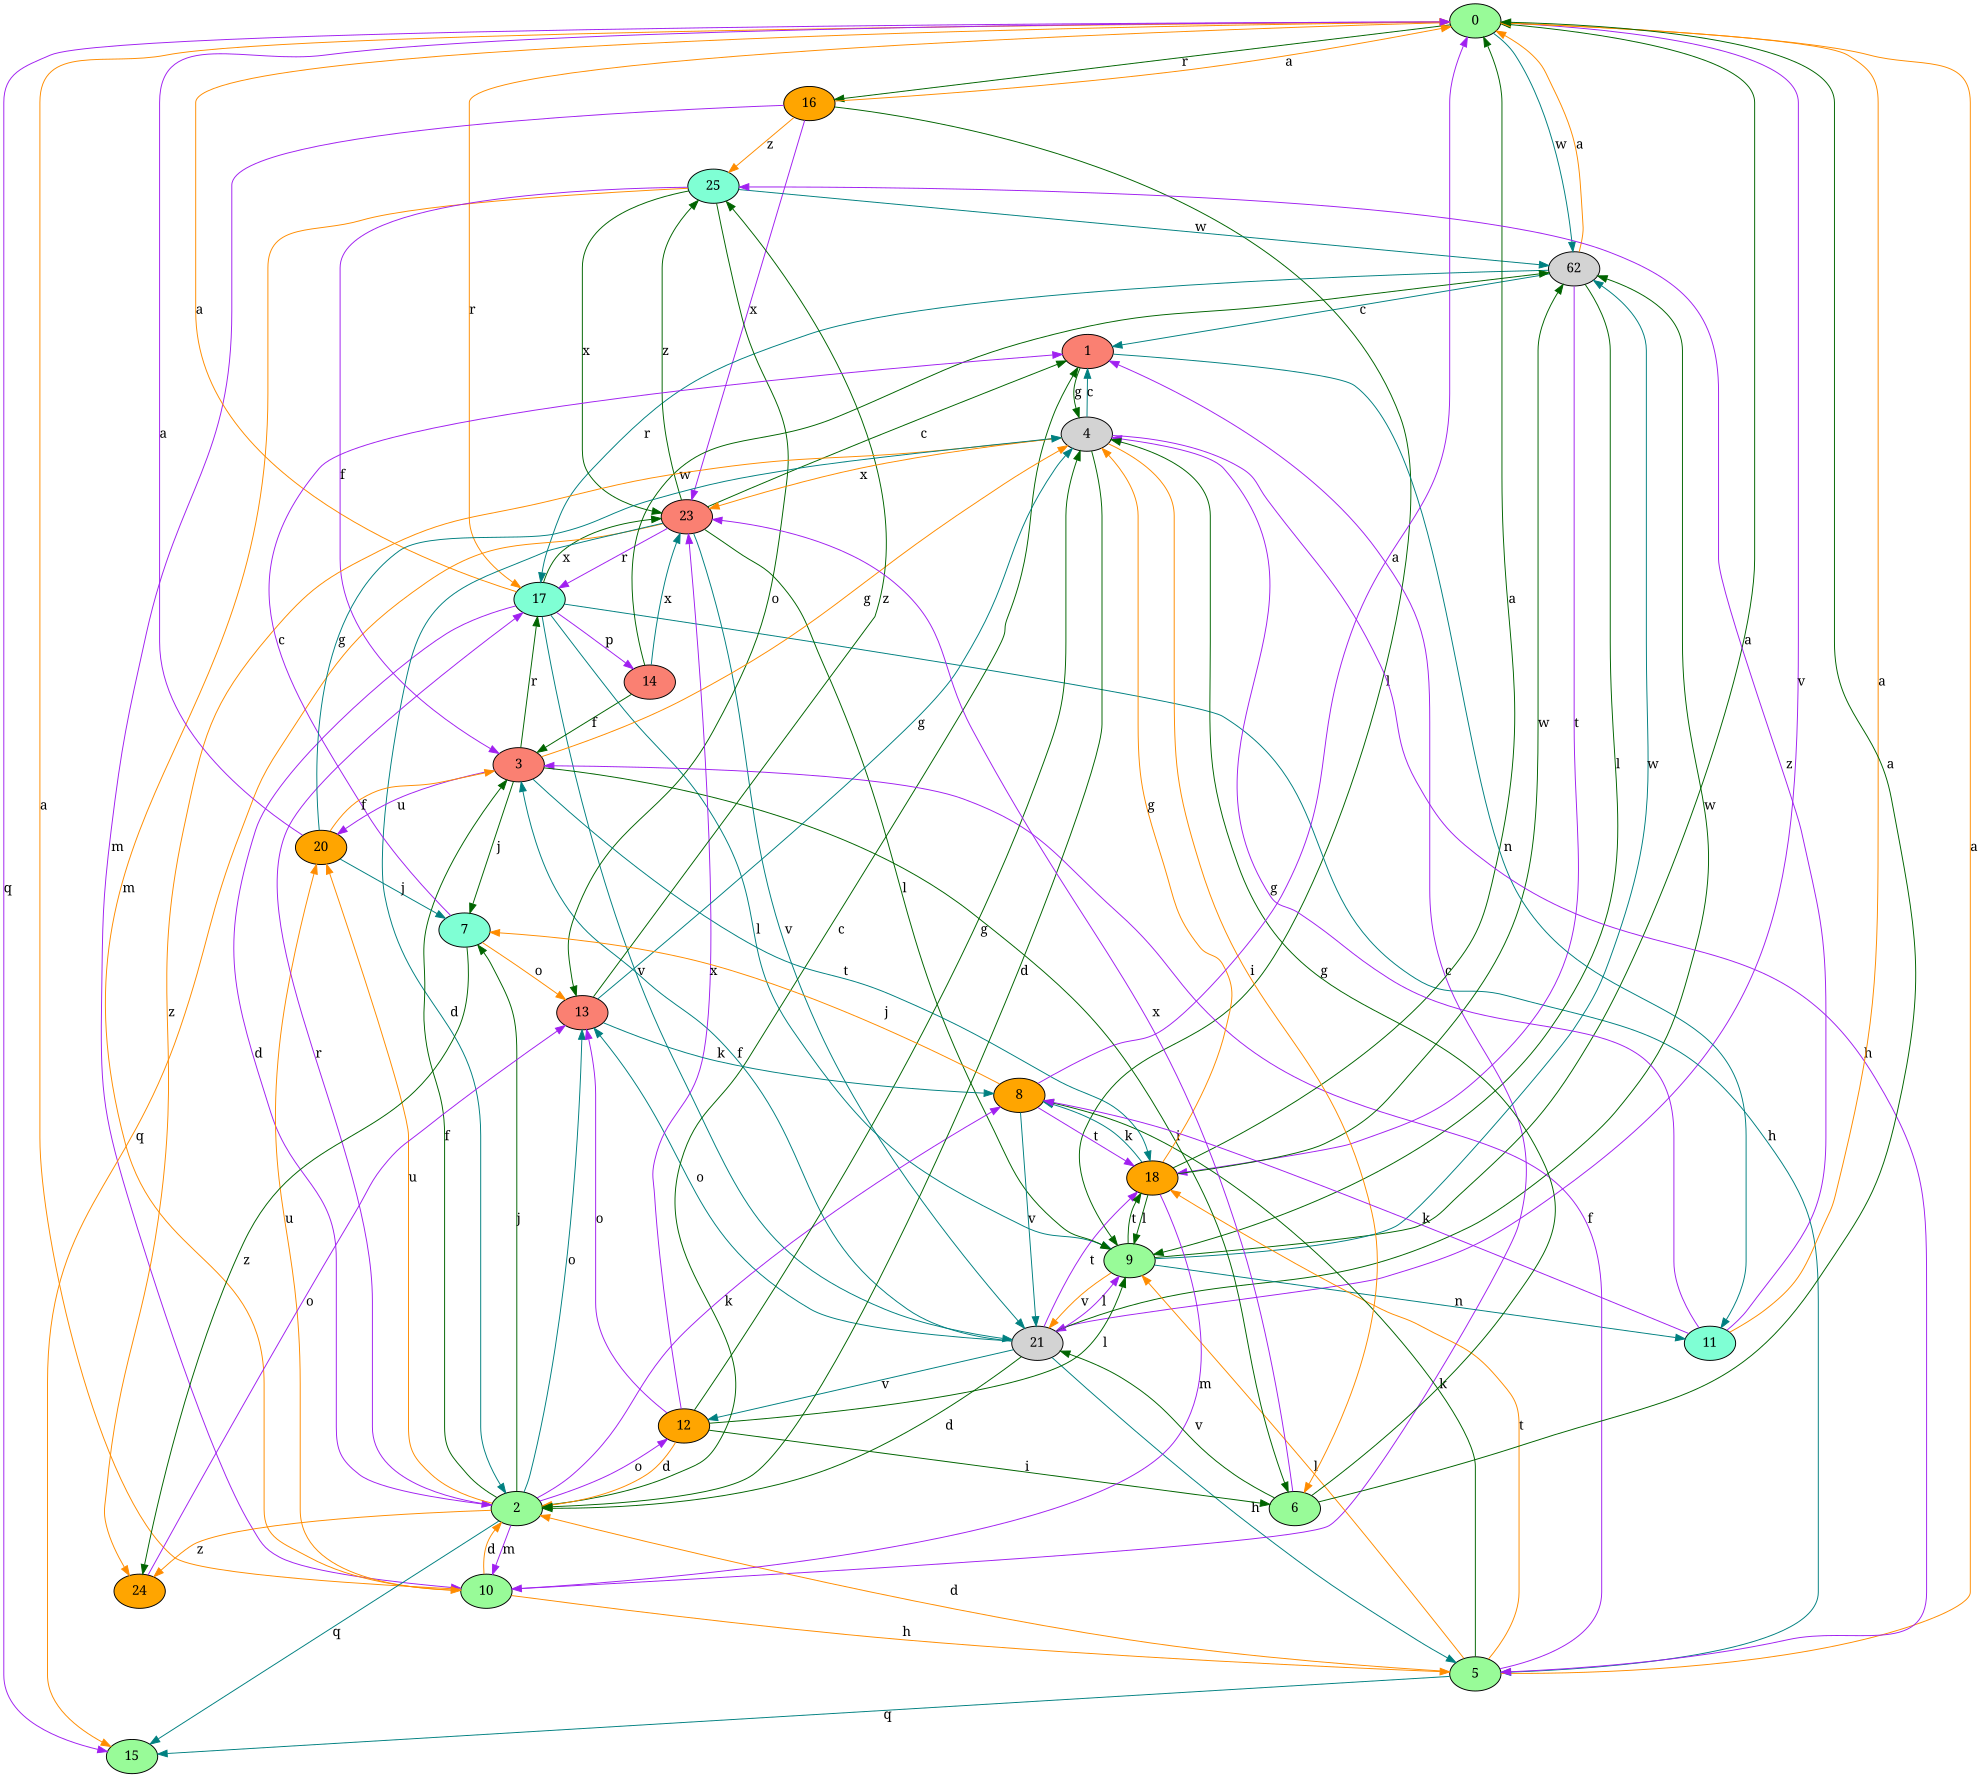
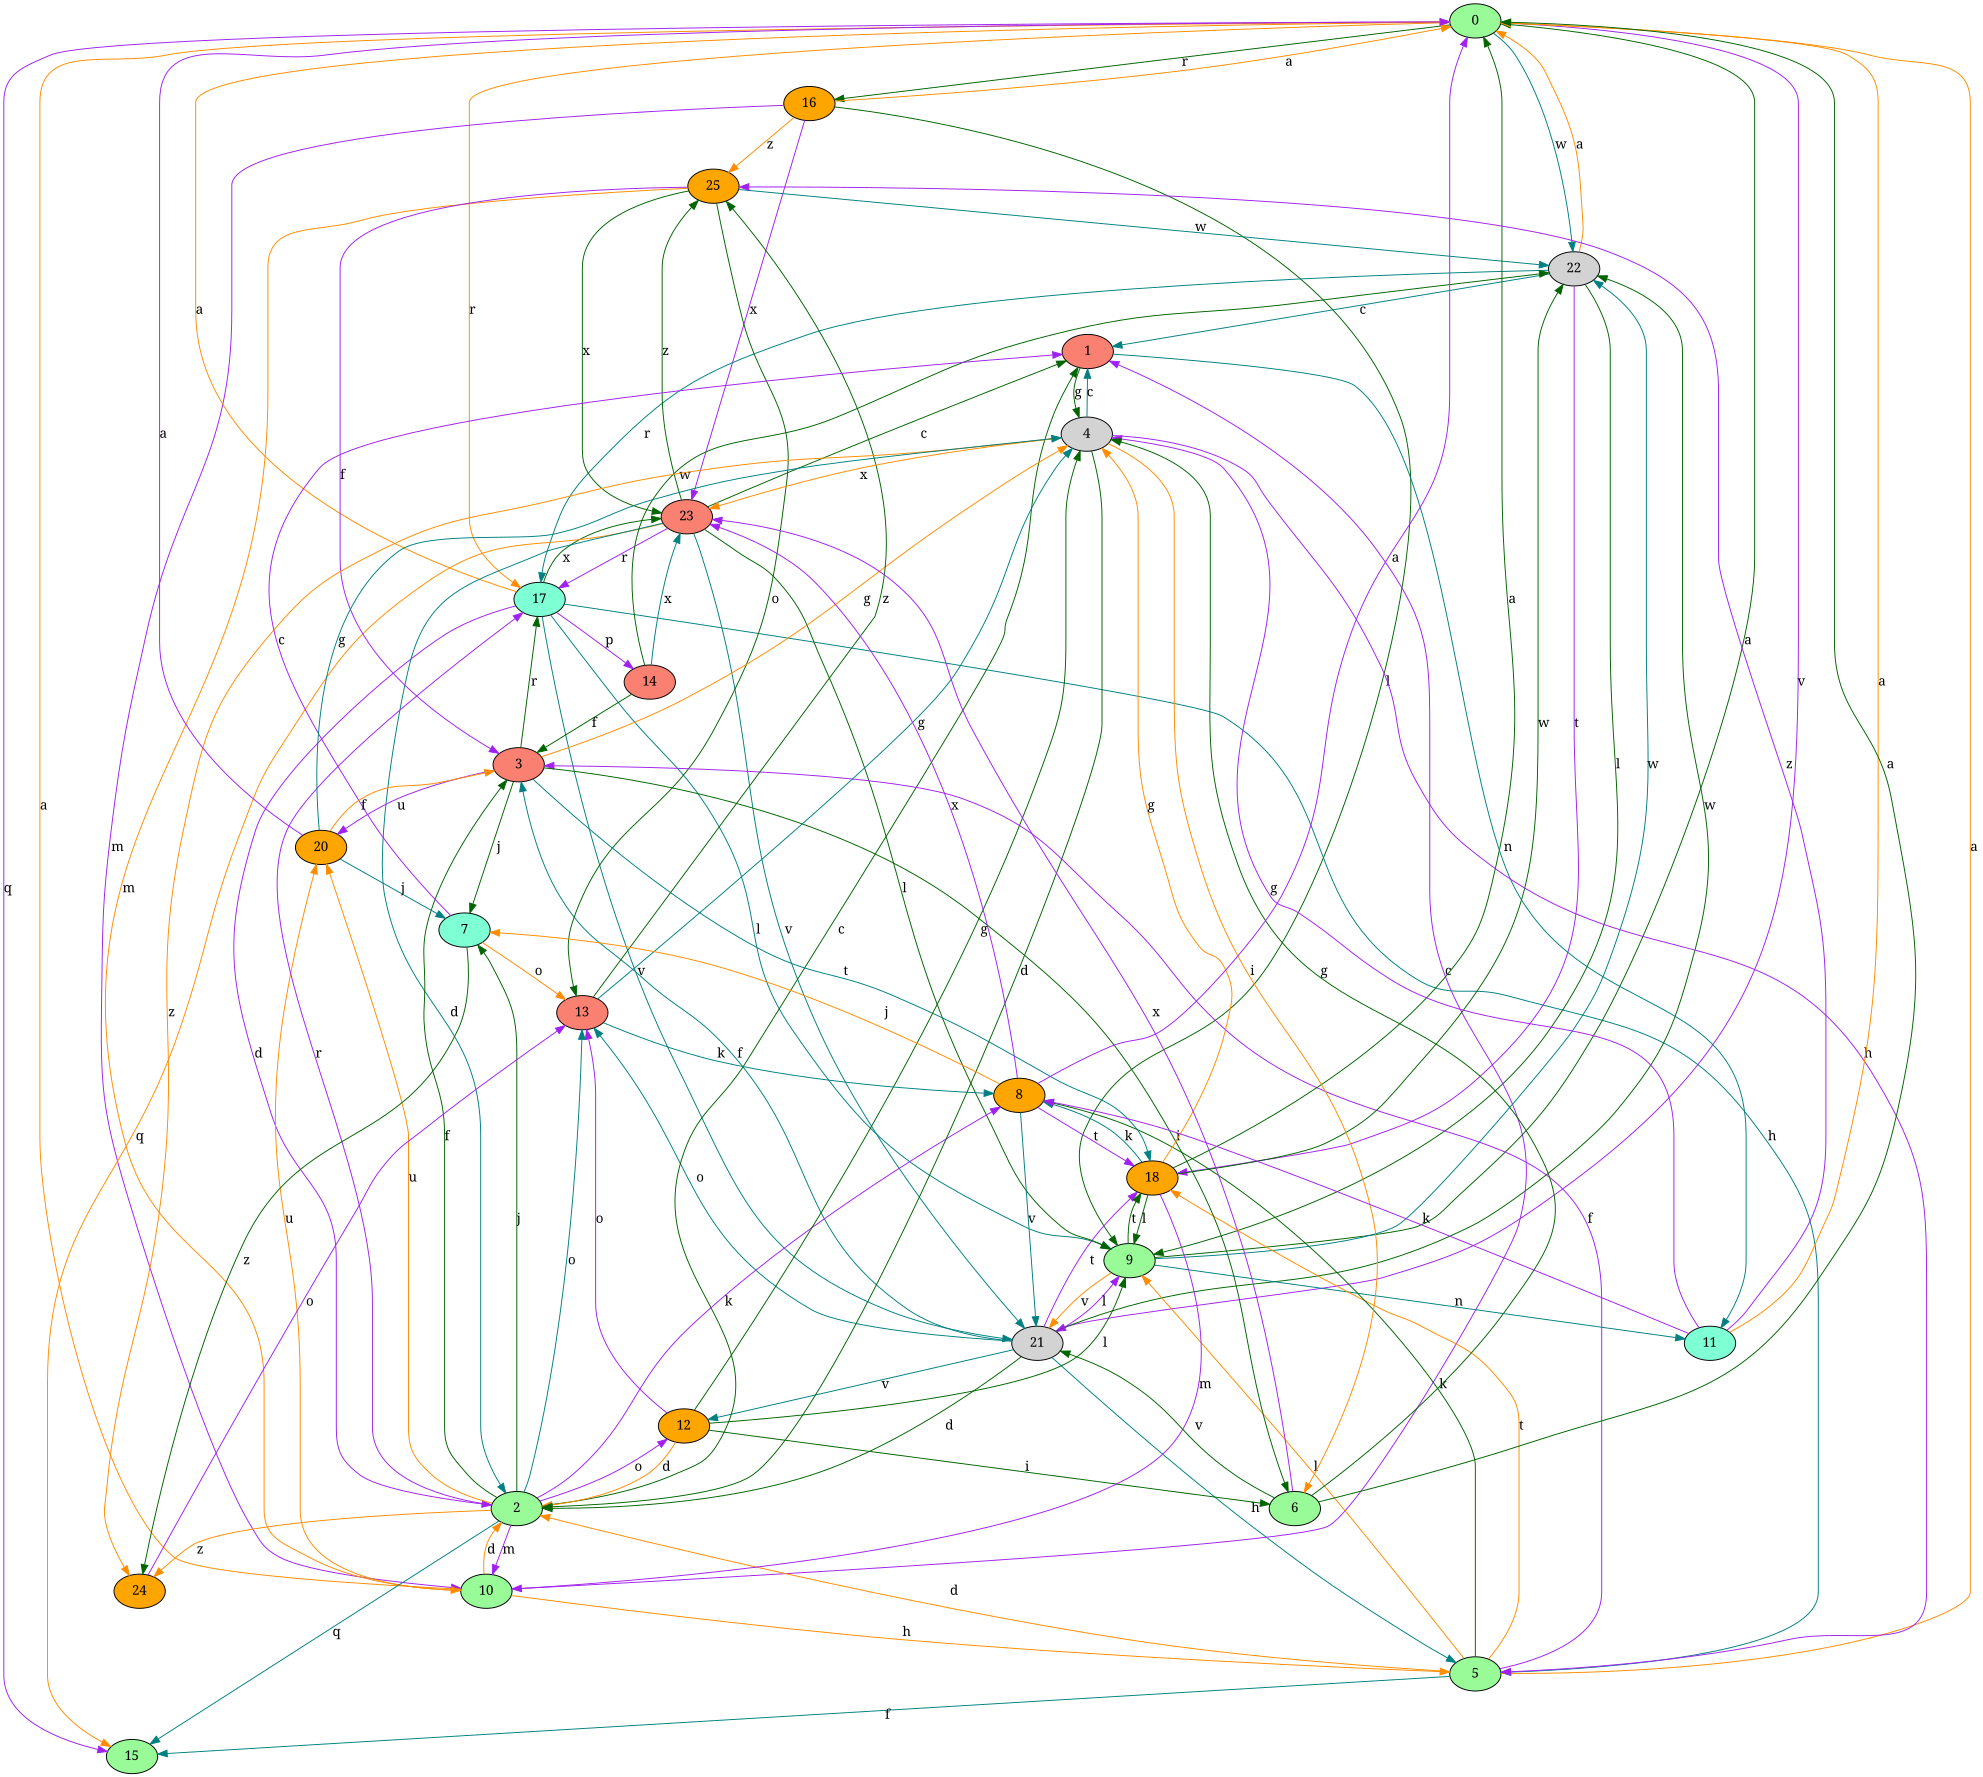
(713, 186) -> (713, 186)
(1574, 269) -> (1574, 269)
(710, 983) -> (938, 778)
(888, 1715) -> (888, 1715)
